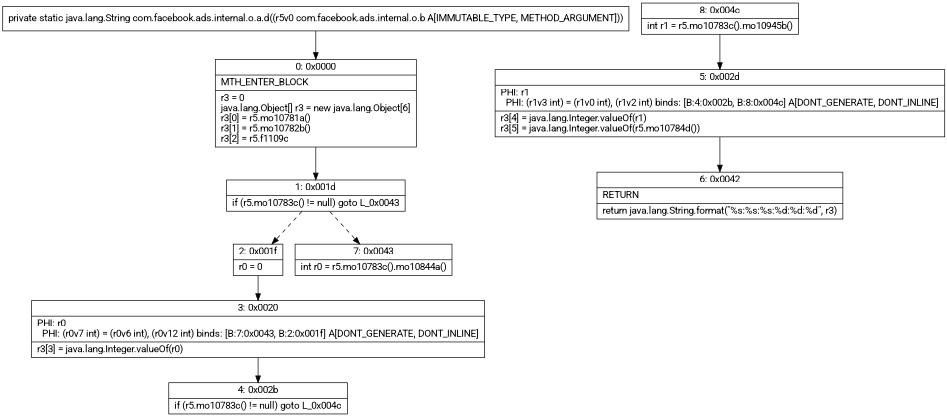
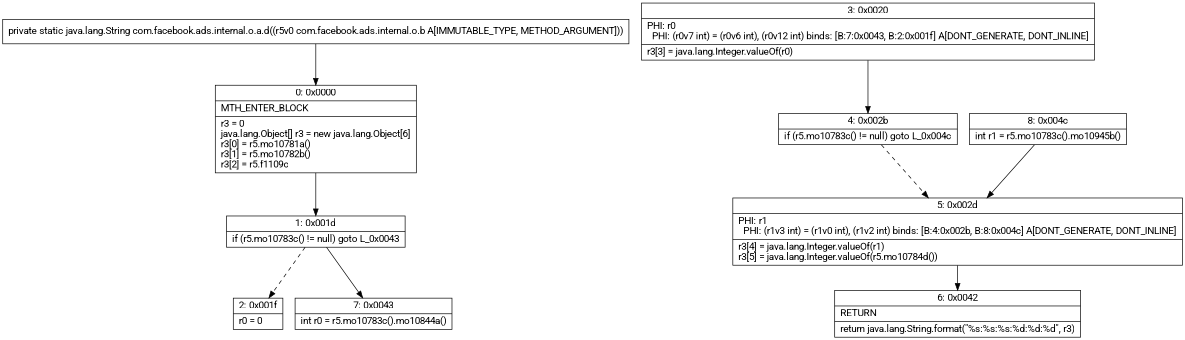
none -> (903, 169)
(342, 225) -> (343, 270)
(258, 285) -> none
